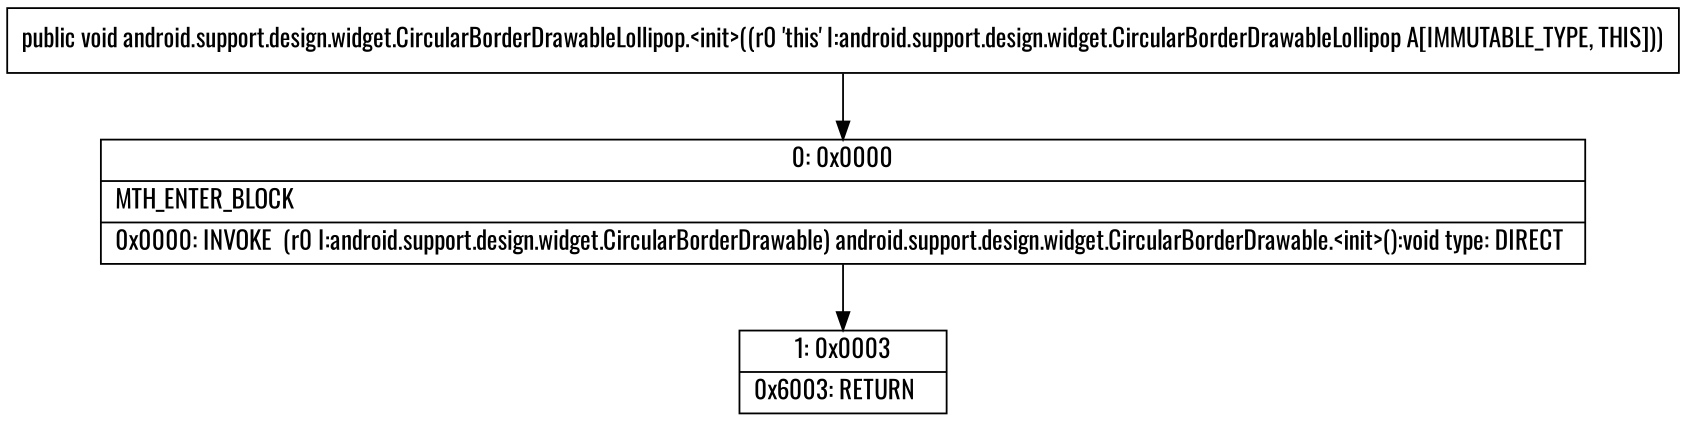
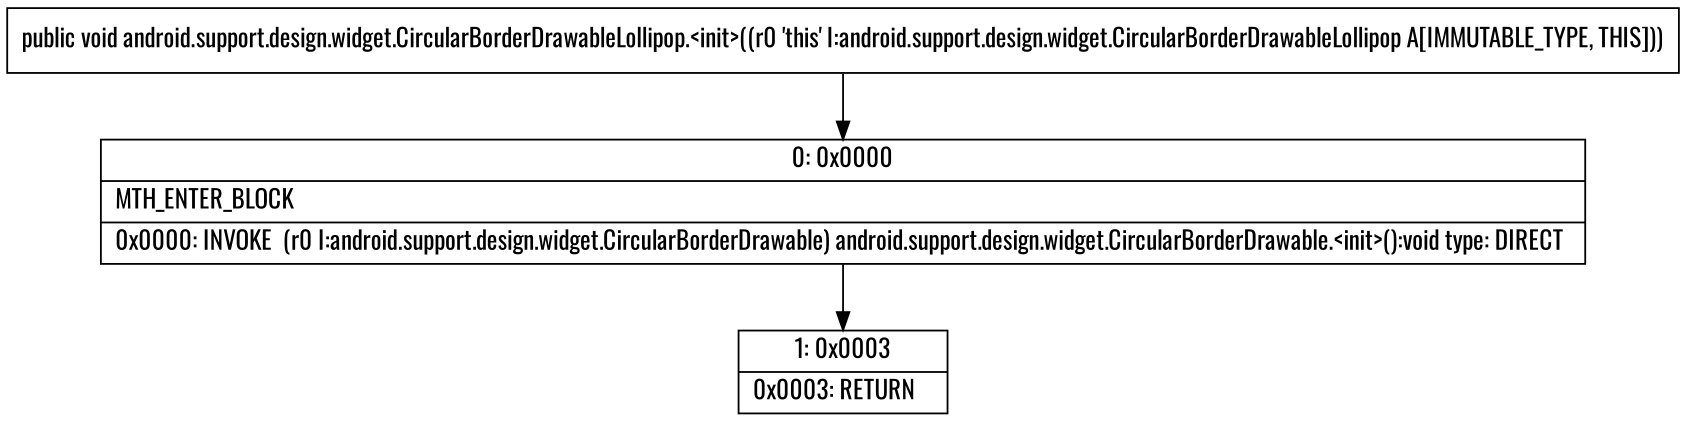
(843, 392) -> (843, 392)
